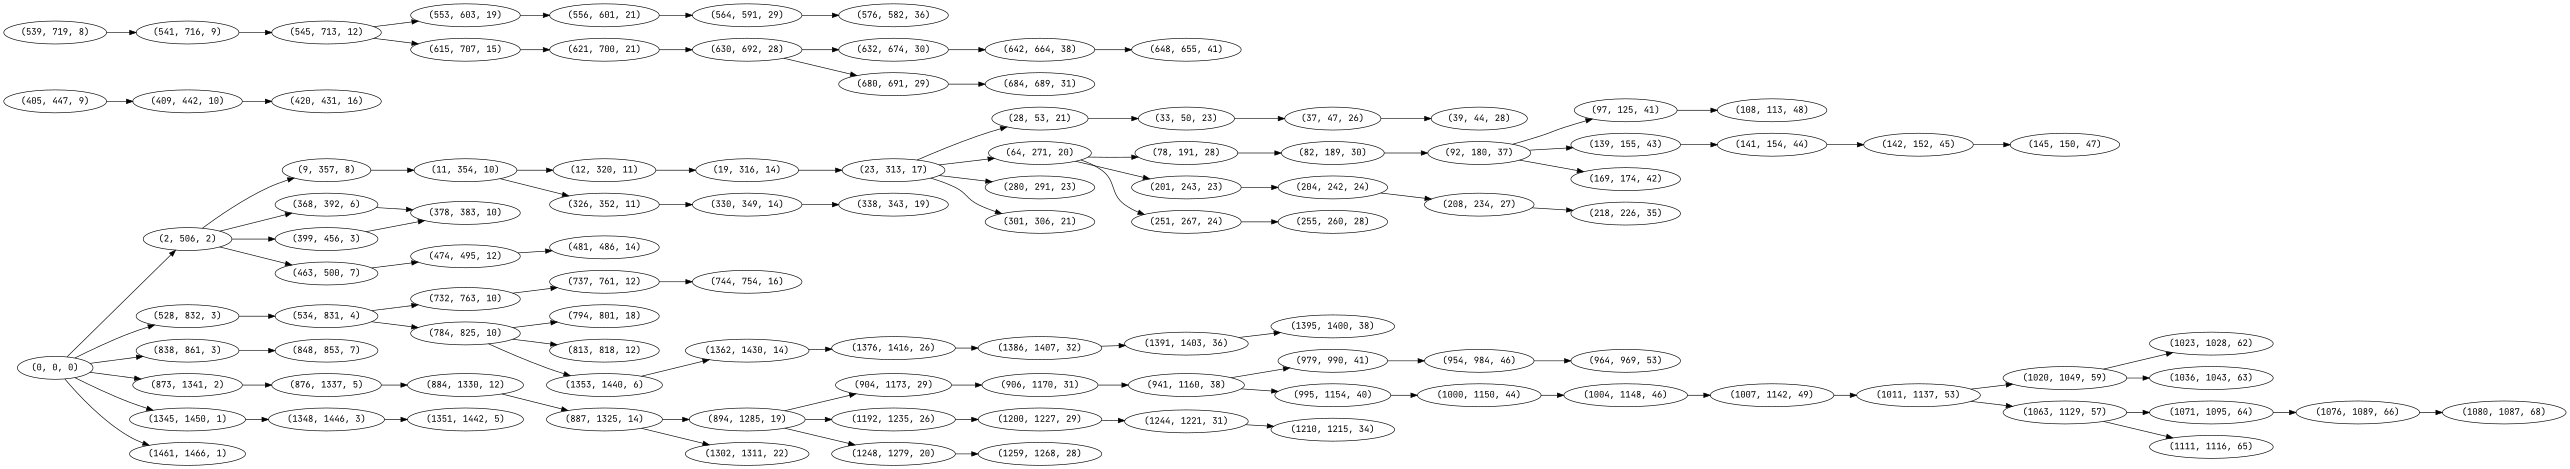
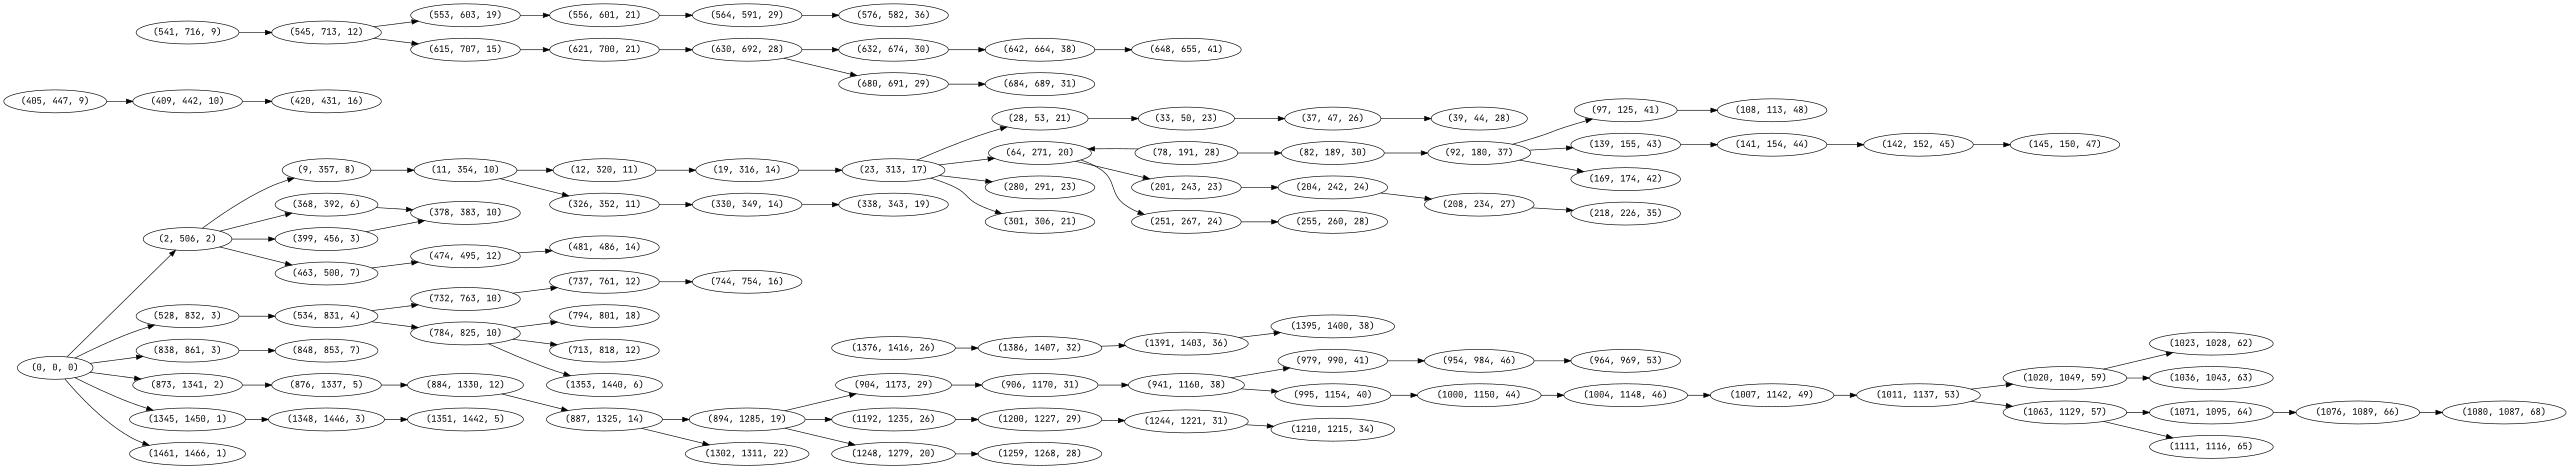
(55, 33) -> none
(1110, 157) -> (1116, 149)
(604, 351) -> (604, 351)
(747, 351) -> none
